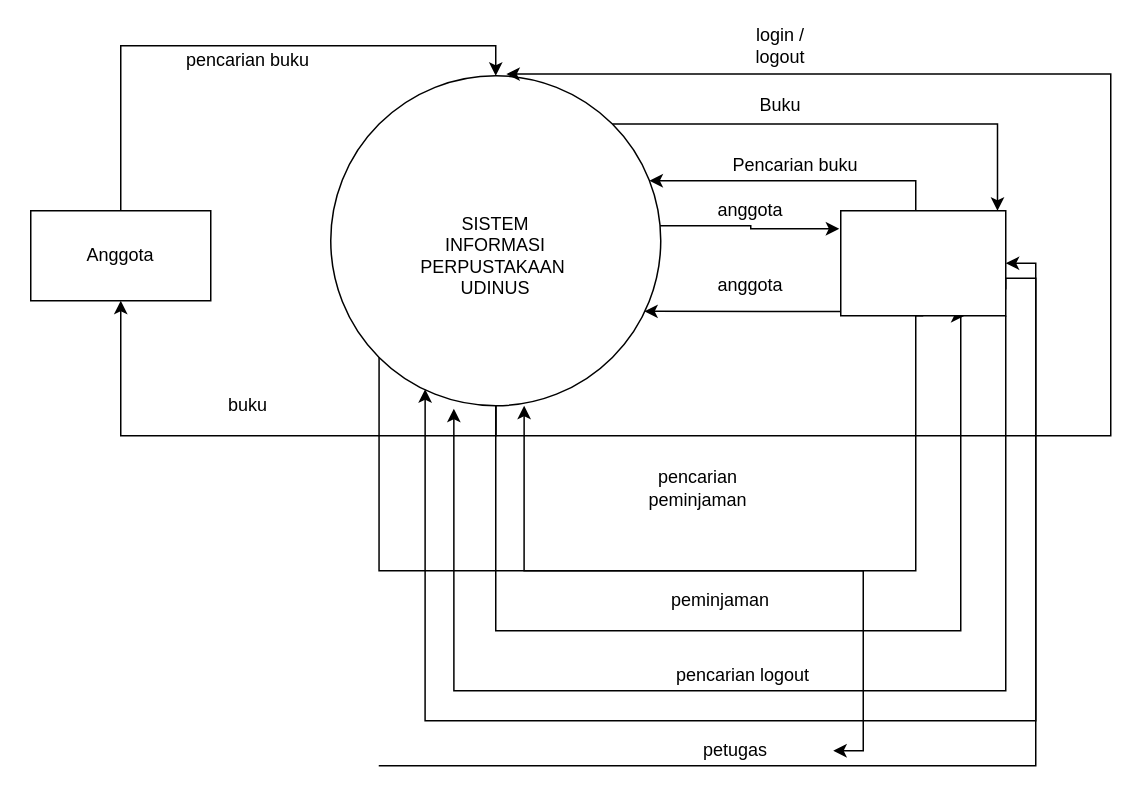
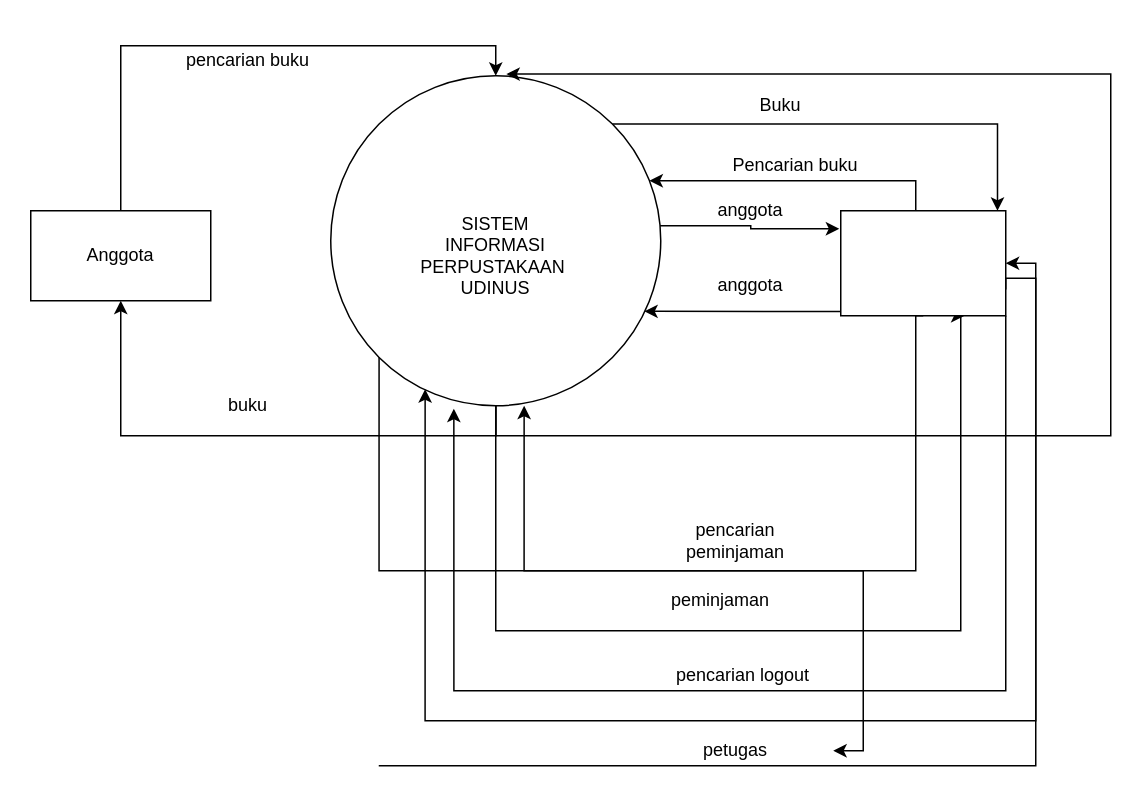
(781, 46) -> none
(698, 488) -> (736, 541)
